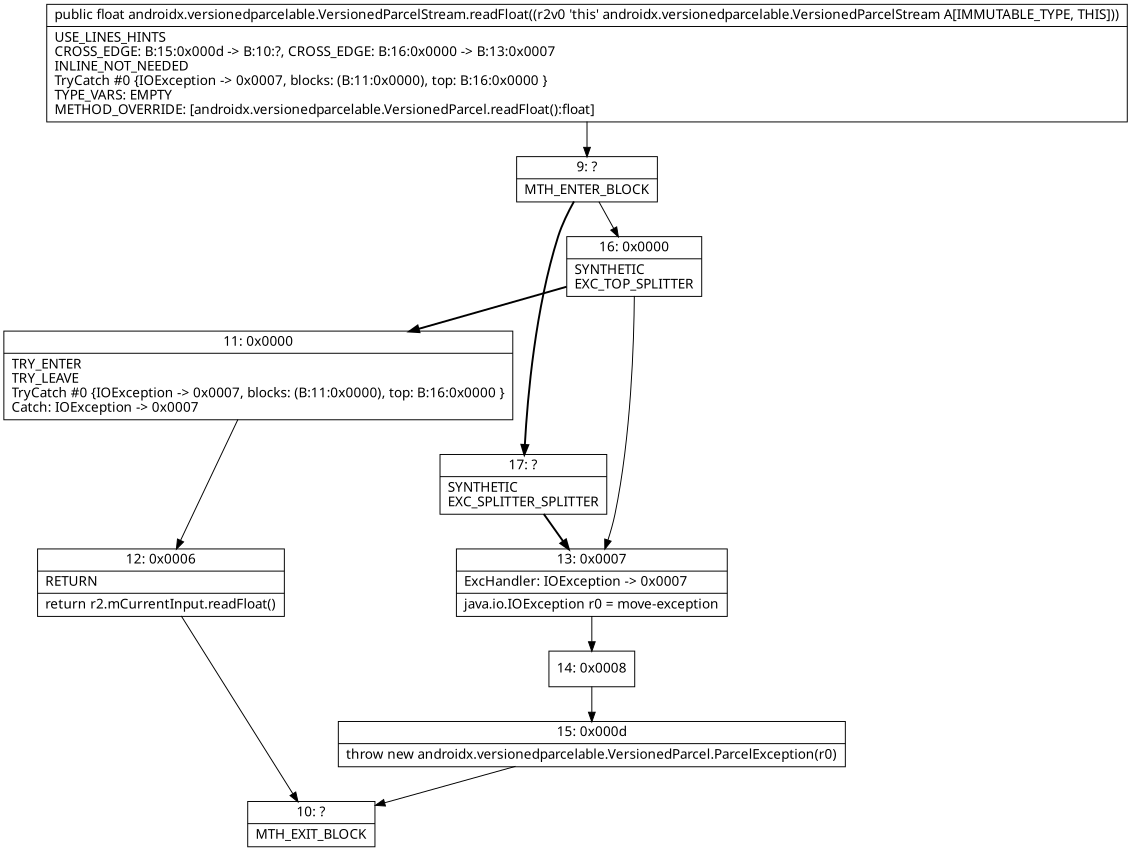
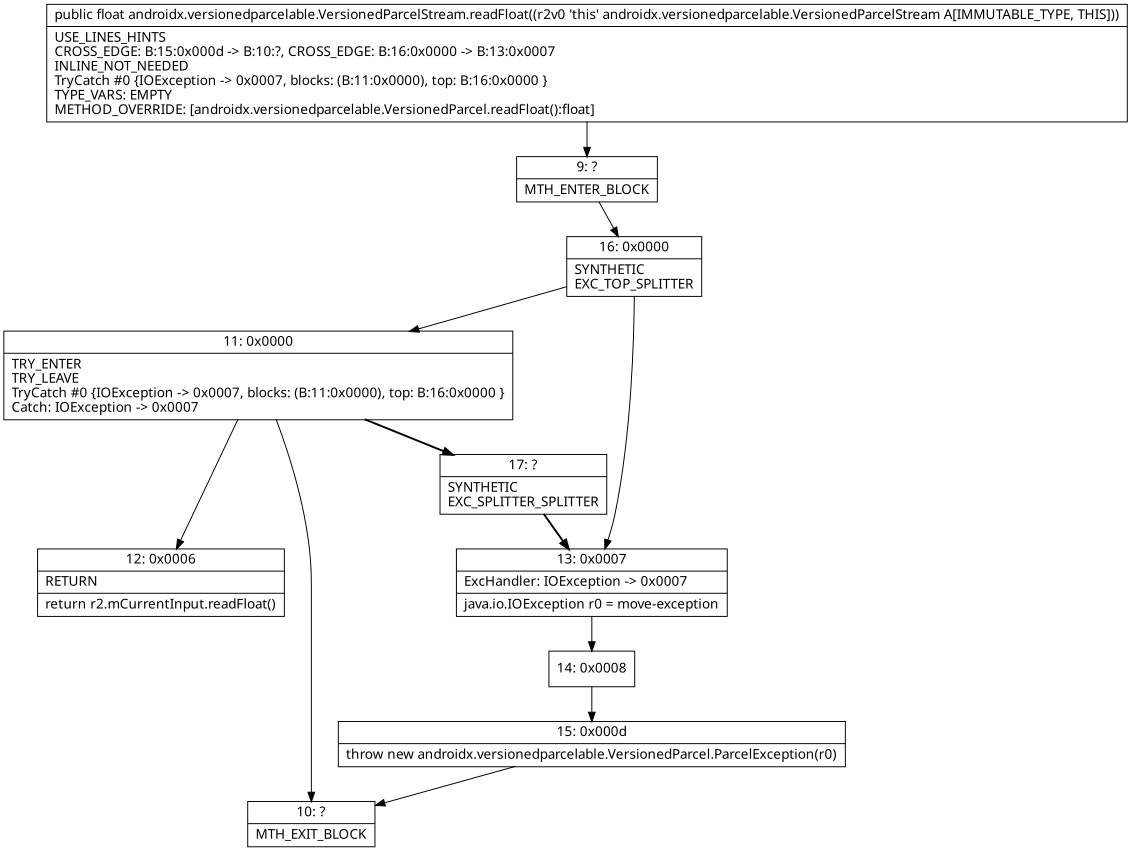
(493, 308) -> (493, 308)
(538, 321) -> (404, 435)
(237, 705) -> (311, 604)
